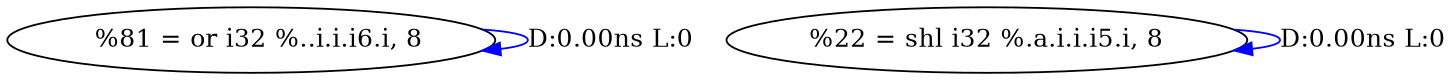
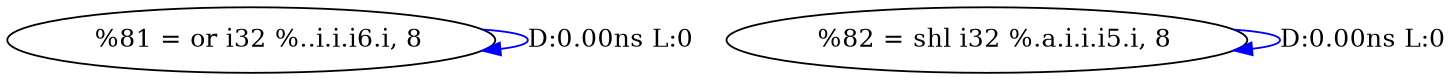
(987, 40) -> (987, 40)
